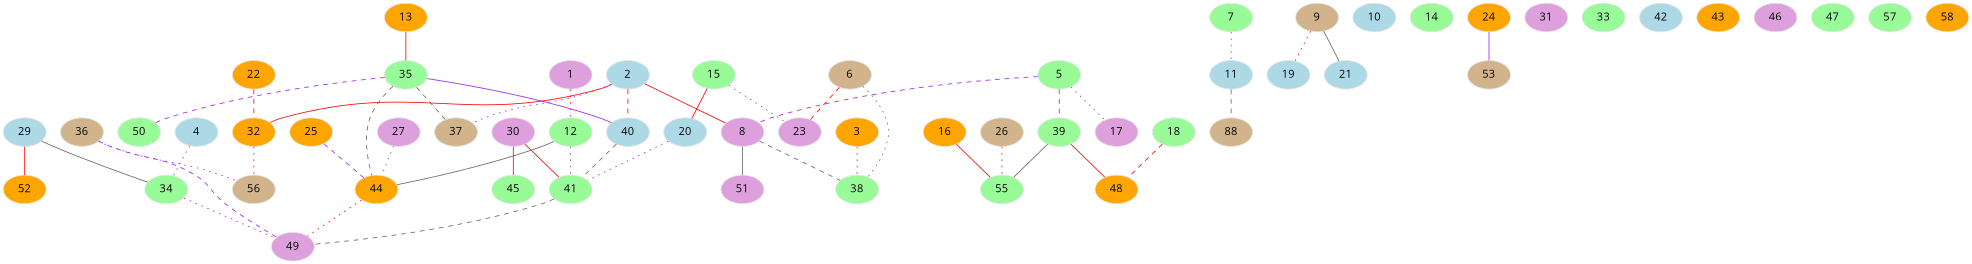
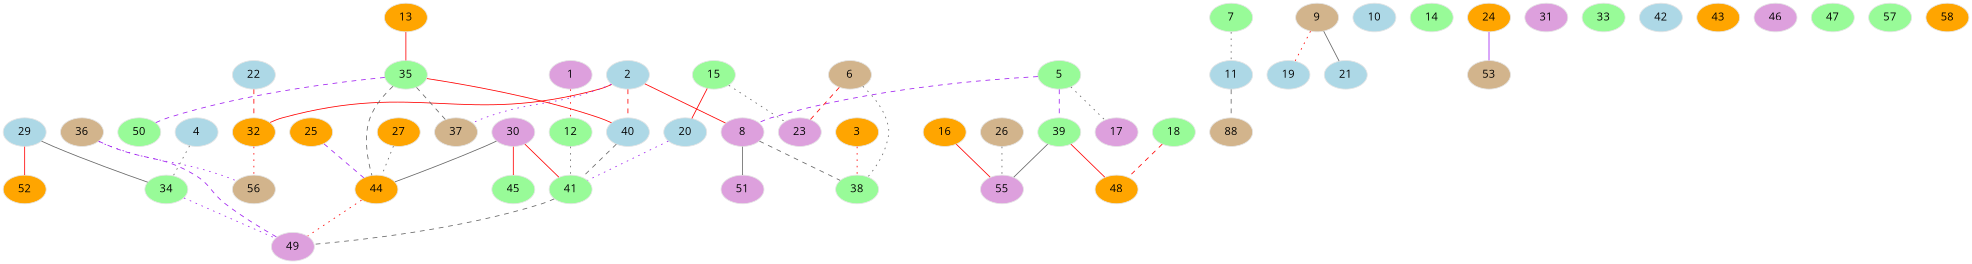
(254, 75) -> (254, 75)
(520, 96) -> (520, 96)
(399, 132) -> (399, 132)
(1002, 161) -> (1002, 161)
(476, 166) -> (446, 162)
(1002, 189) -> (1002, 189)
